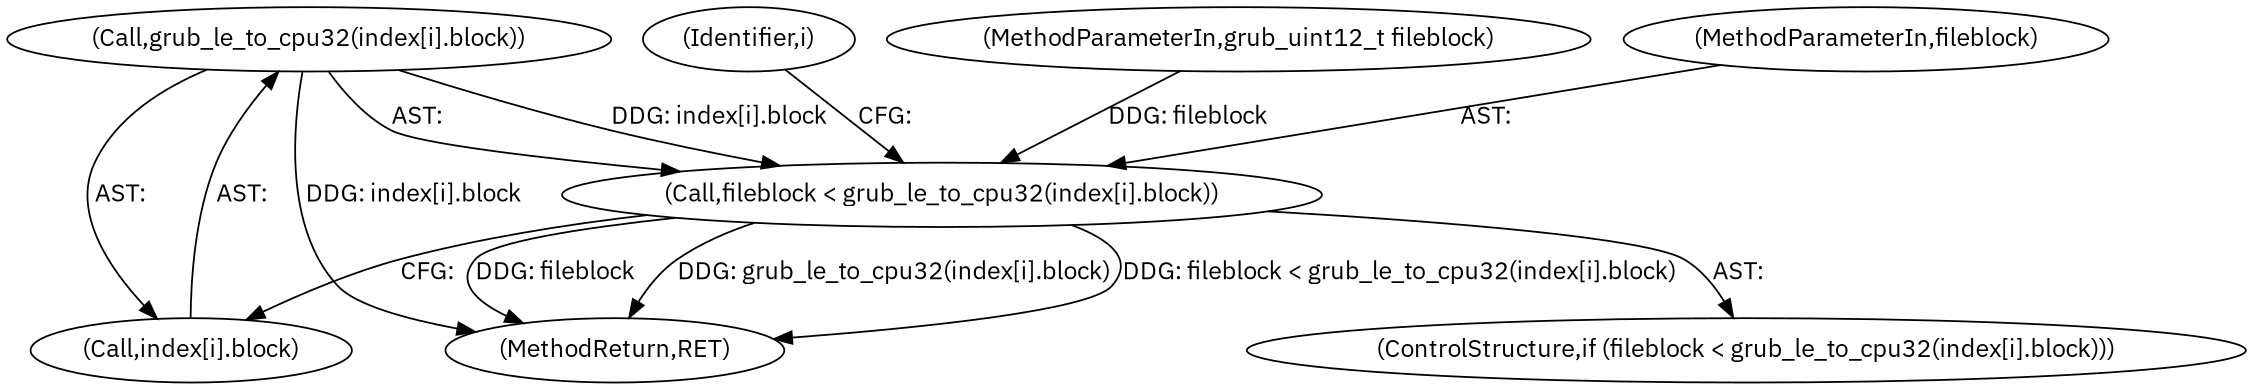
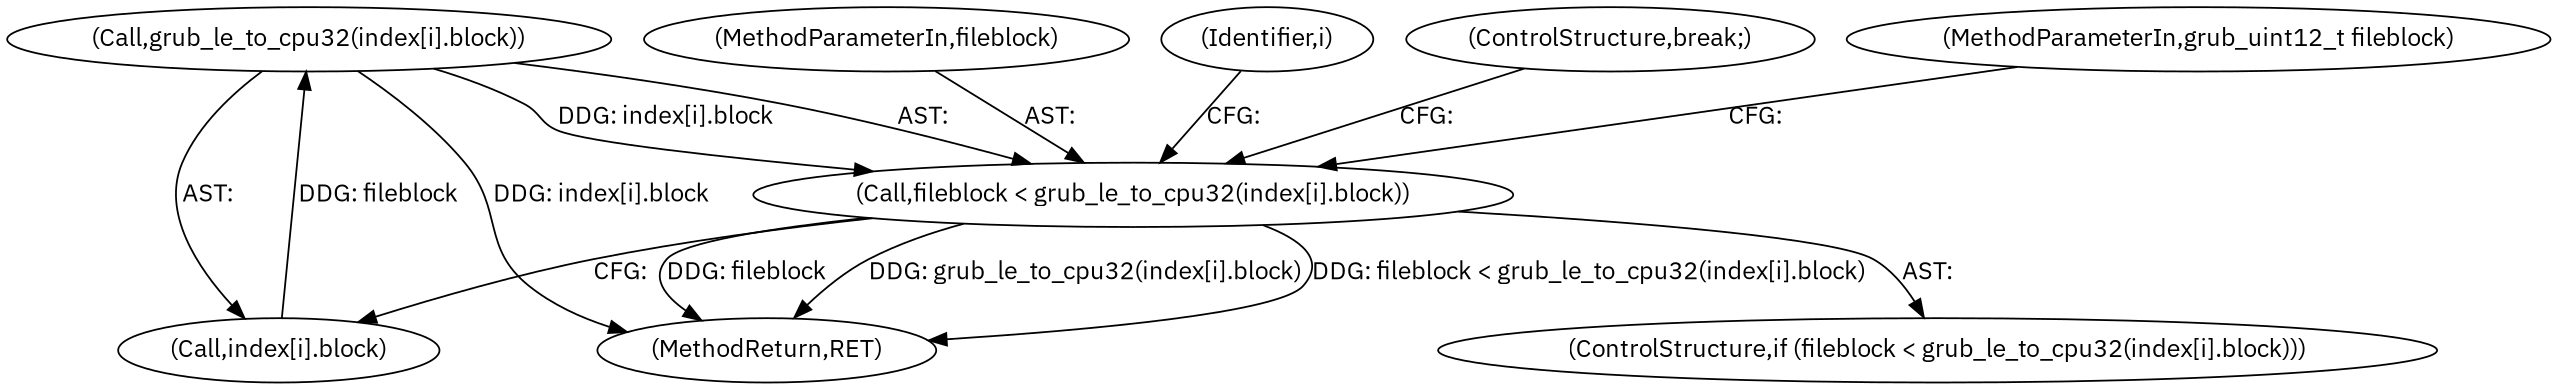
none -> (1611, 39)
(1189, 117) -> (1759, 117)
(245, 195) -> (379, 195)
